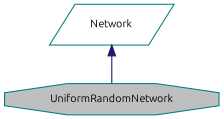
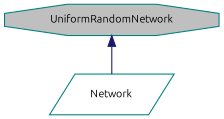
(112, 70) -> (112, 60)
